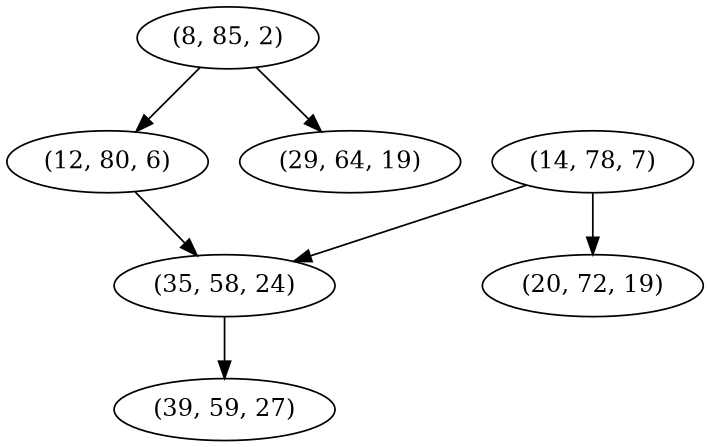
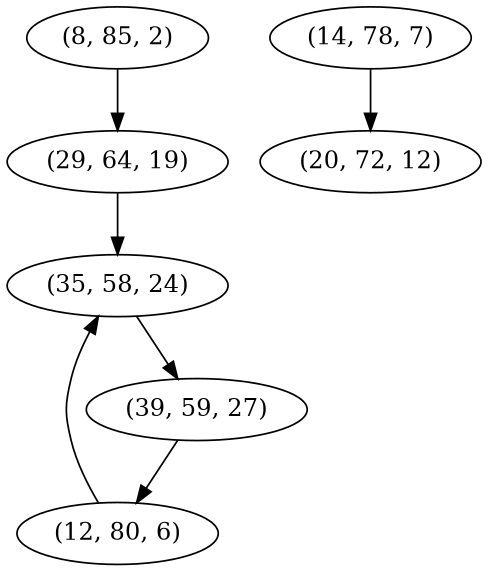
(174, 93) -> (162, 464)
(419, 220) -> (118, 215)
(593, 286) -> (371, 162)
